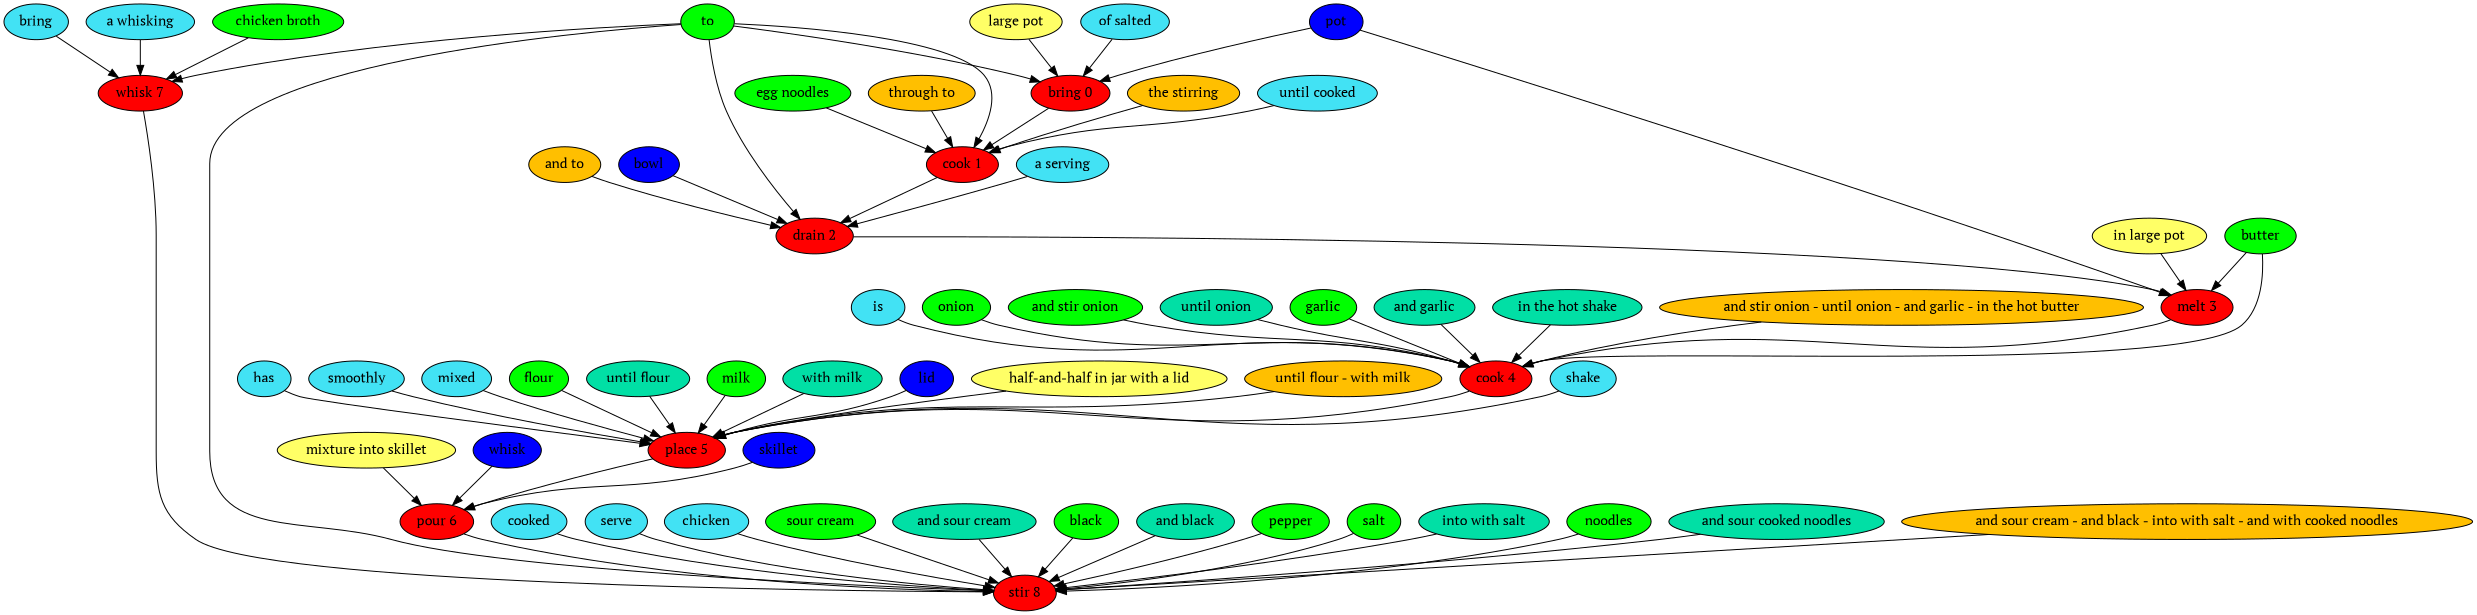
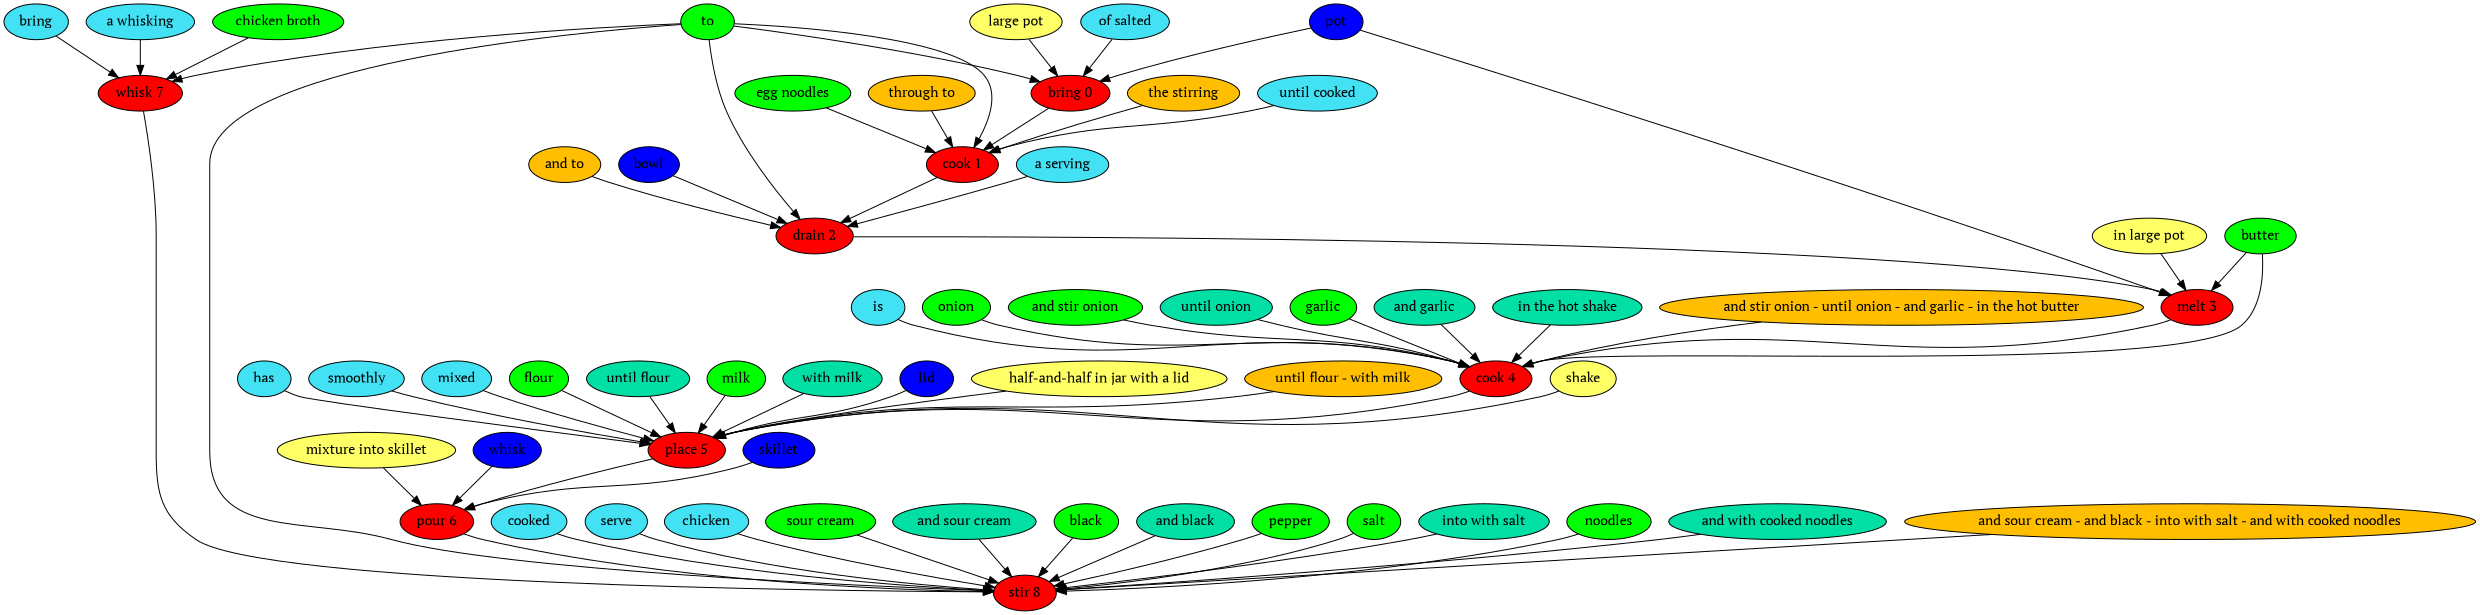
(1583, 379) -> (1583, 379)
(1777, 522) -> (1778, 522)
